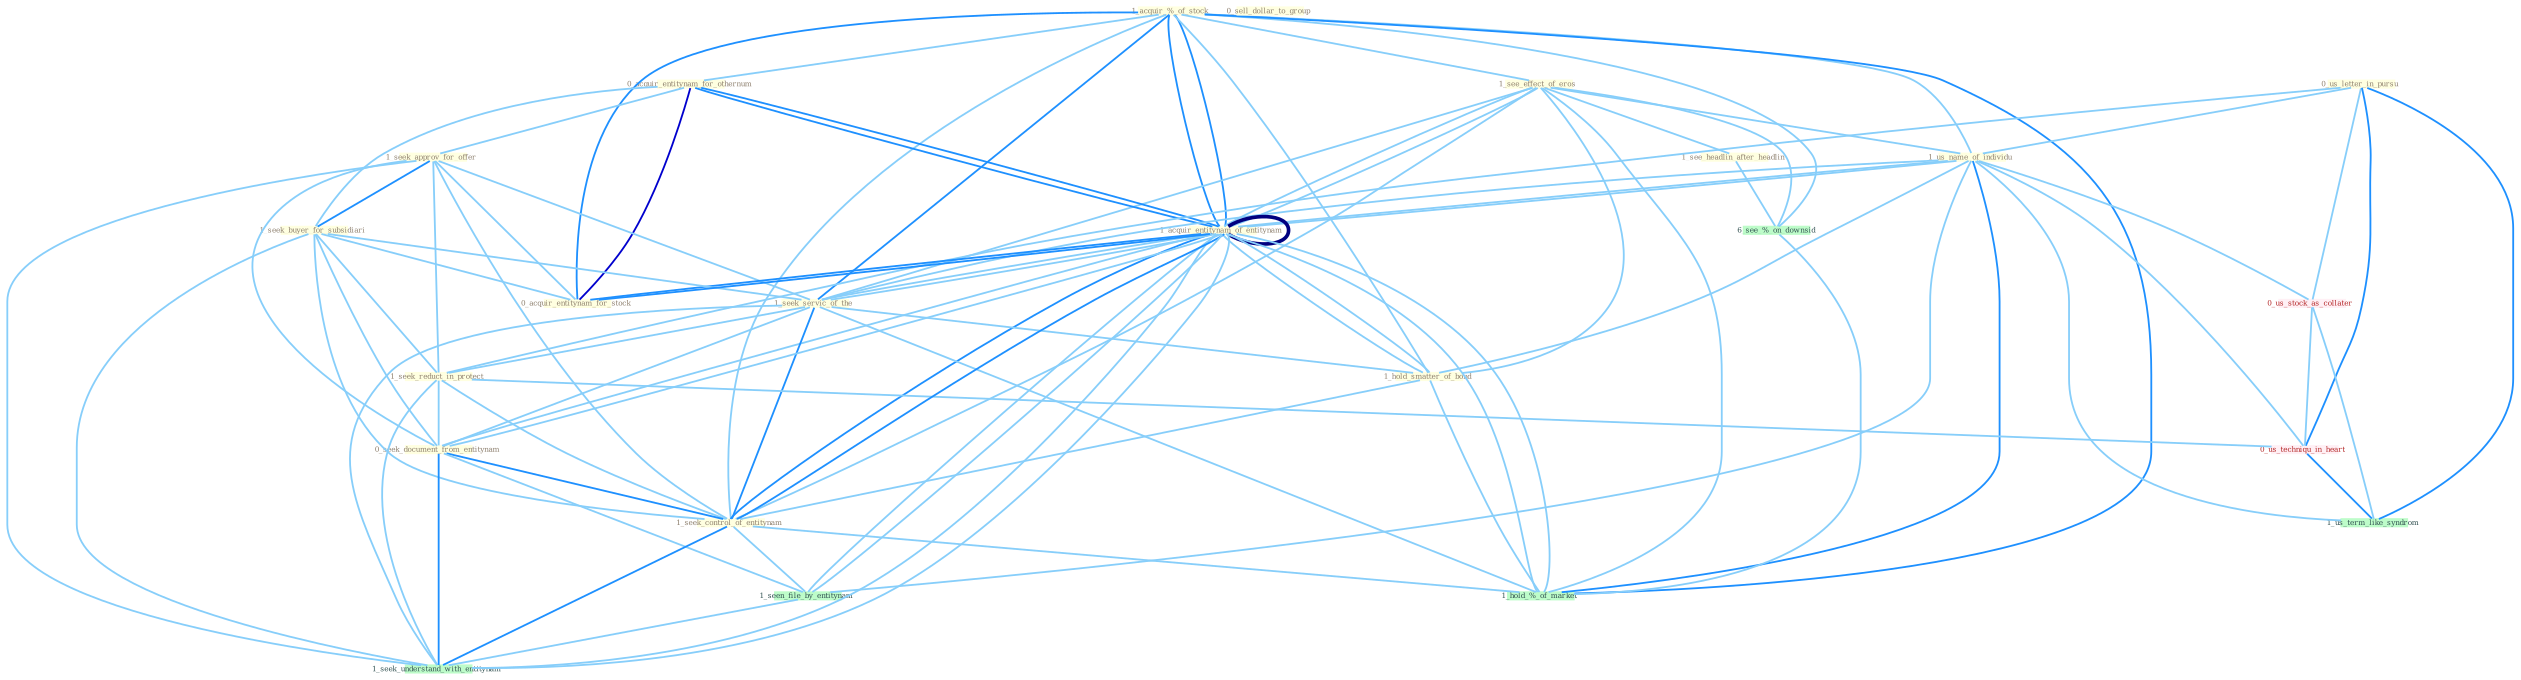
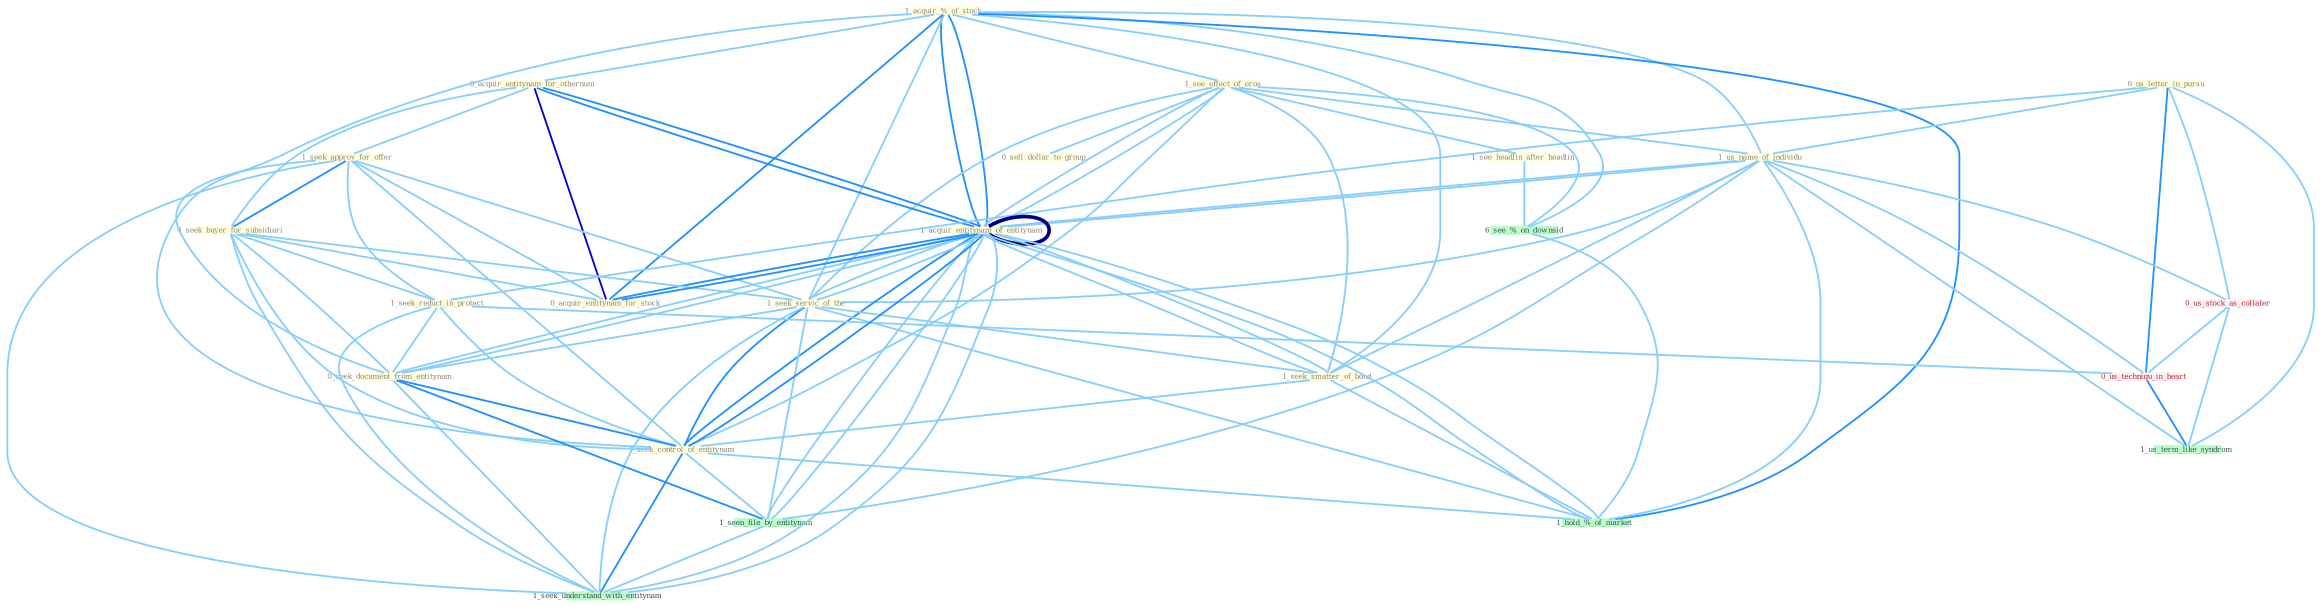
(1002, 150) -> (877, 157)
(314, 230) -> (230, 230)
(2513, 299) -> (2314, 259)
(680, 330) -> (788, 413)
(1721, 357) -> (1126, 124)
(1429, 377) -> (1327, 377)
(1937, 514) -> (1816, 399)
(623, 523) -> (607, 460)
(439, 559) -> (495, 486)
